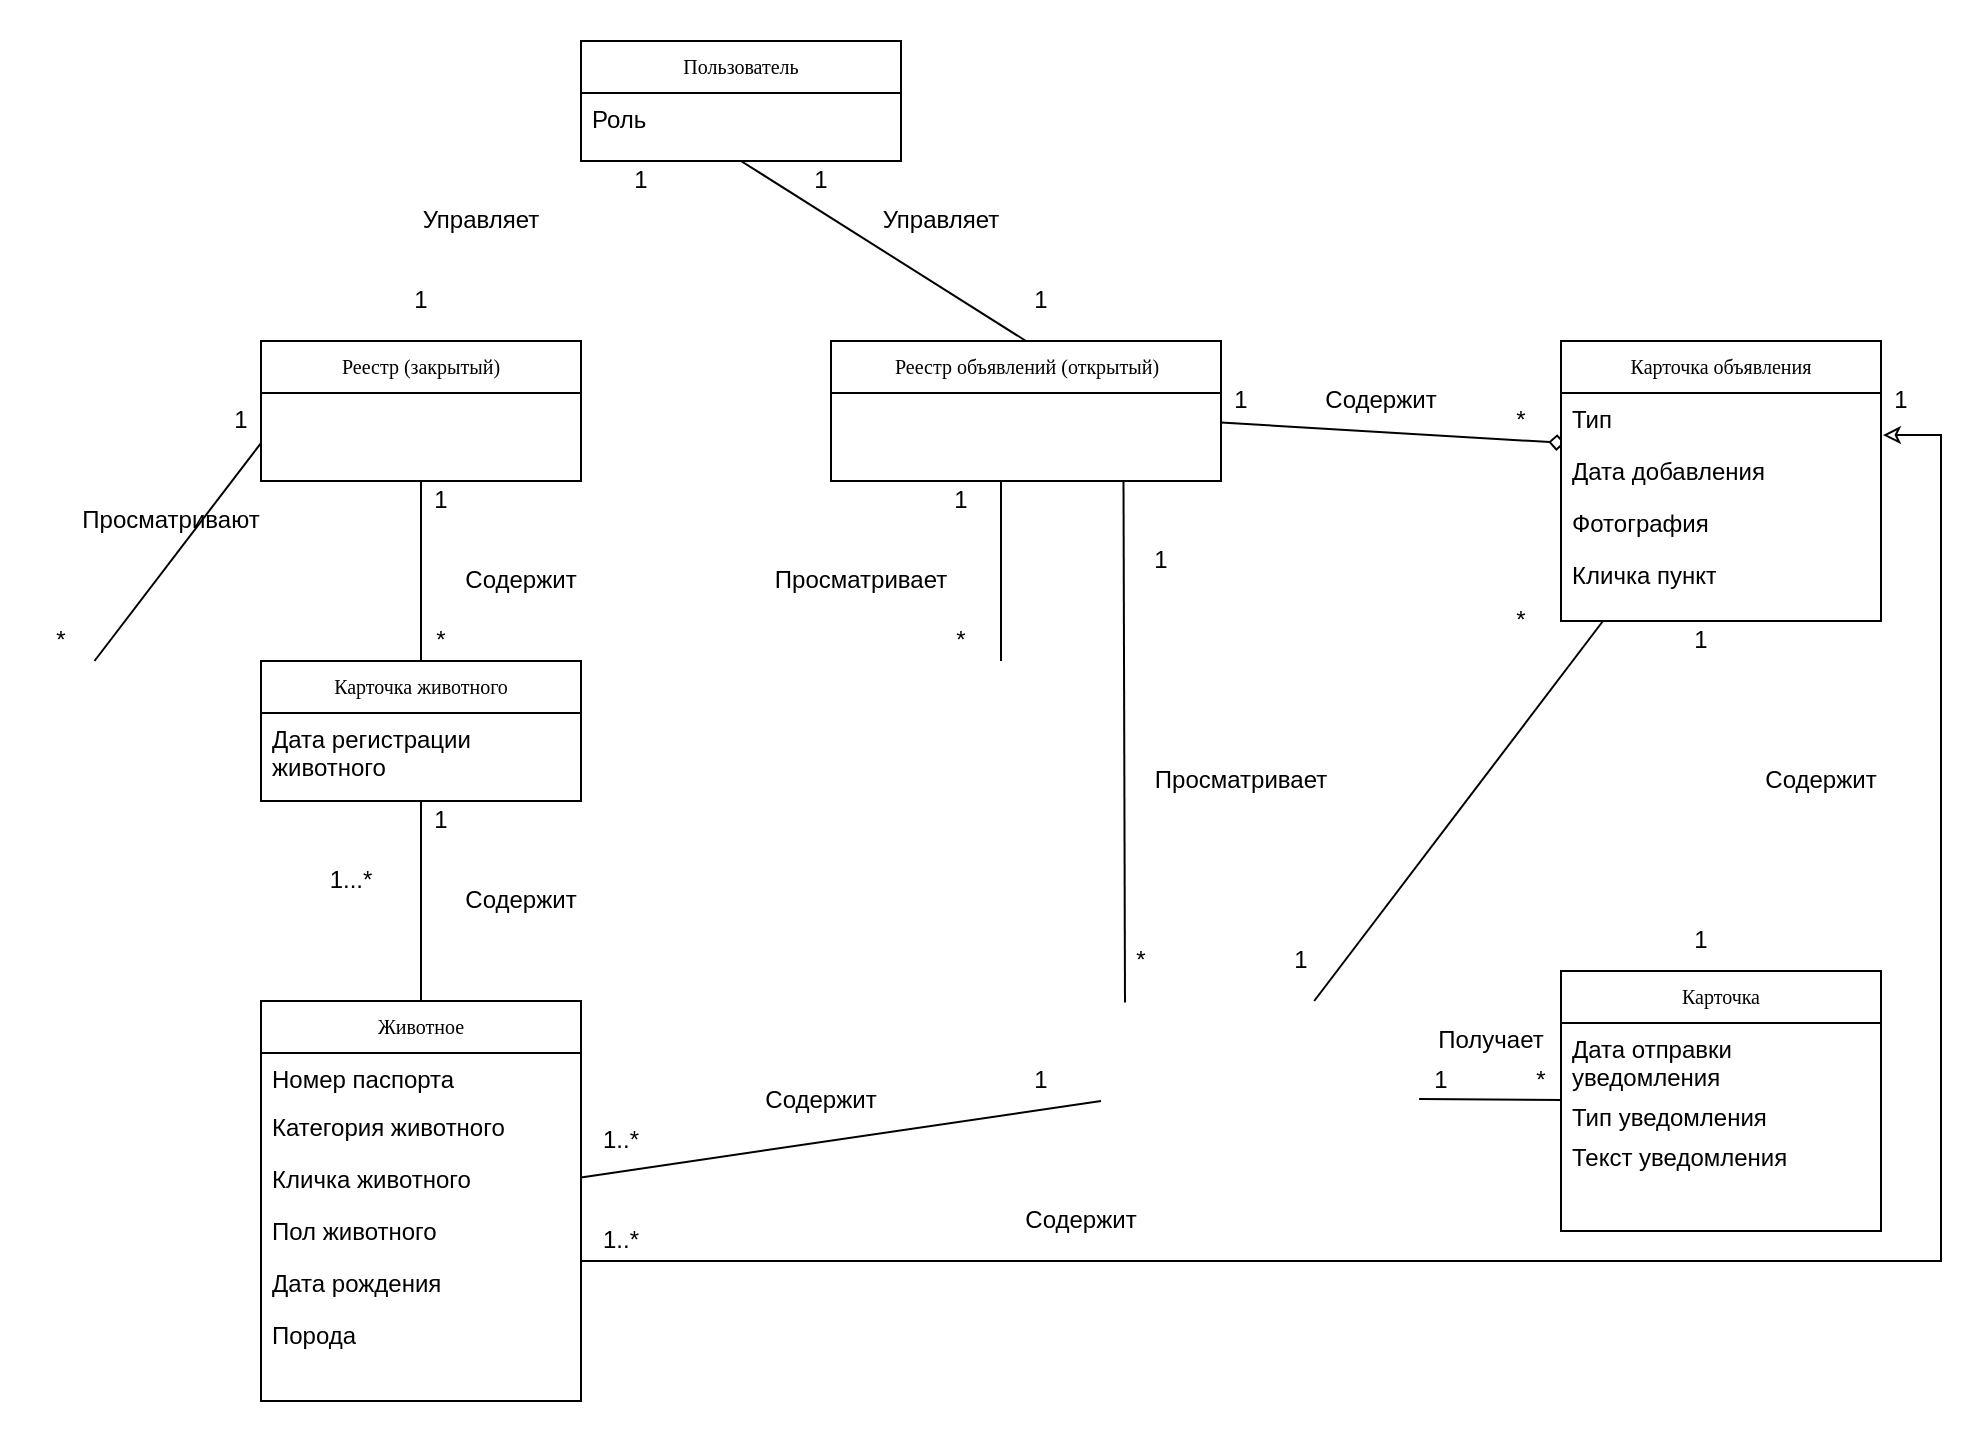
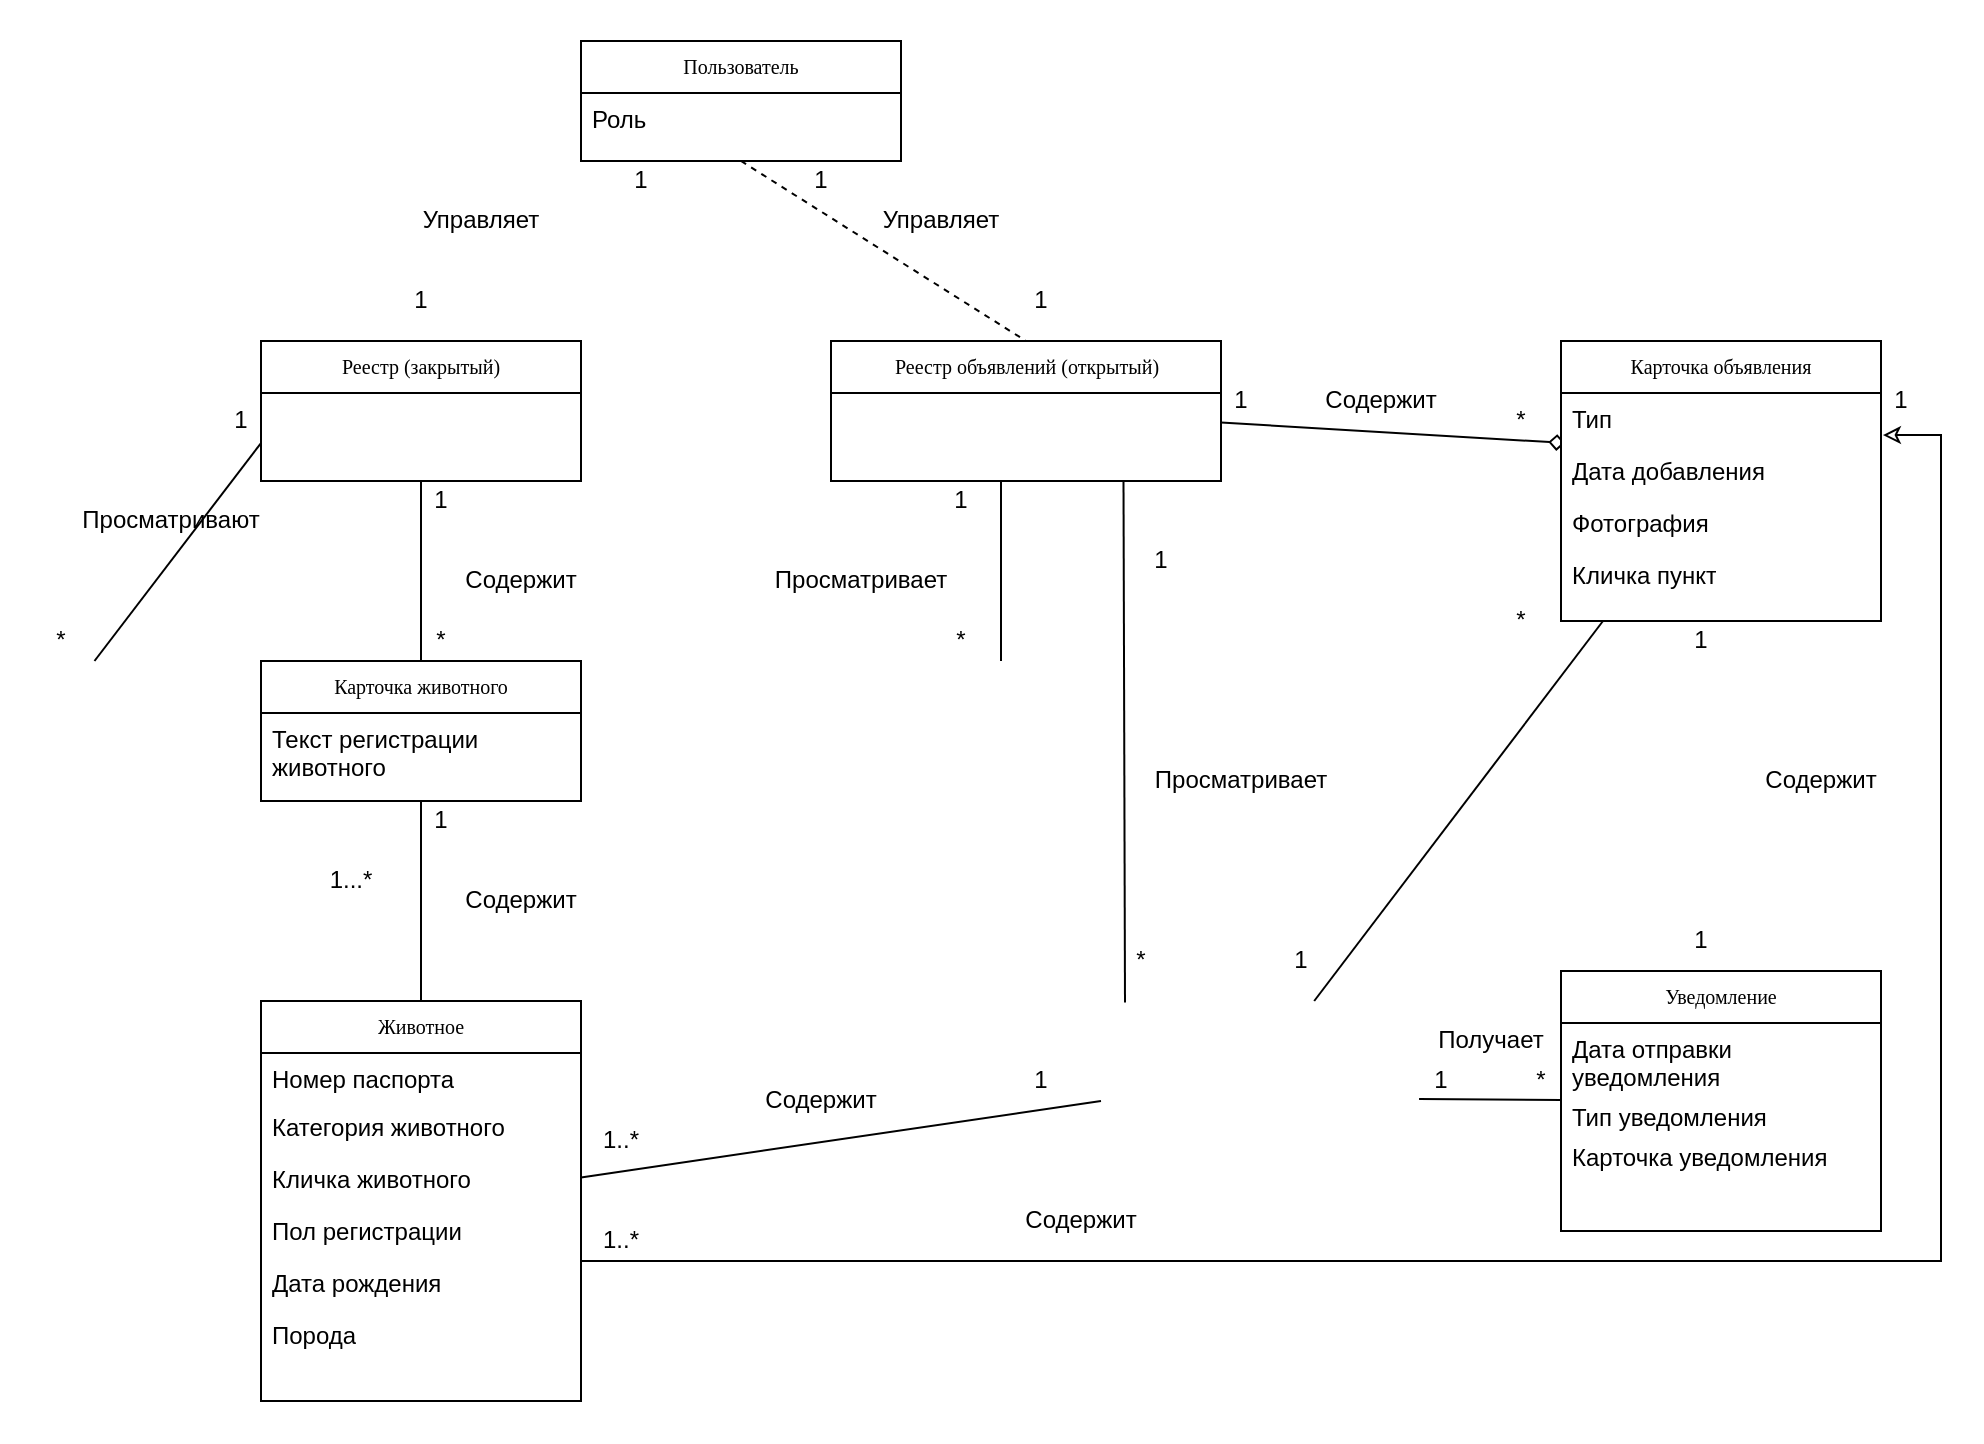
(882, 250) -> (882, 250)
(423, 756) -> (423, 756)
(1722, 997) -> (1722, 997)
(1684, 1159) -> (1704, 1159)
(357, 1233) -> (371, 1233)
